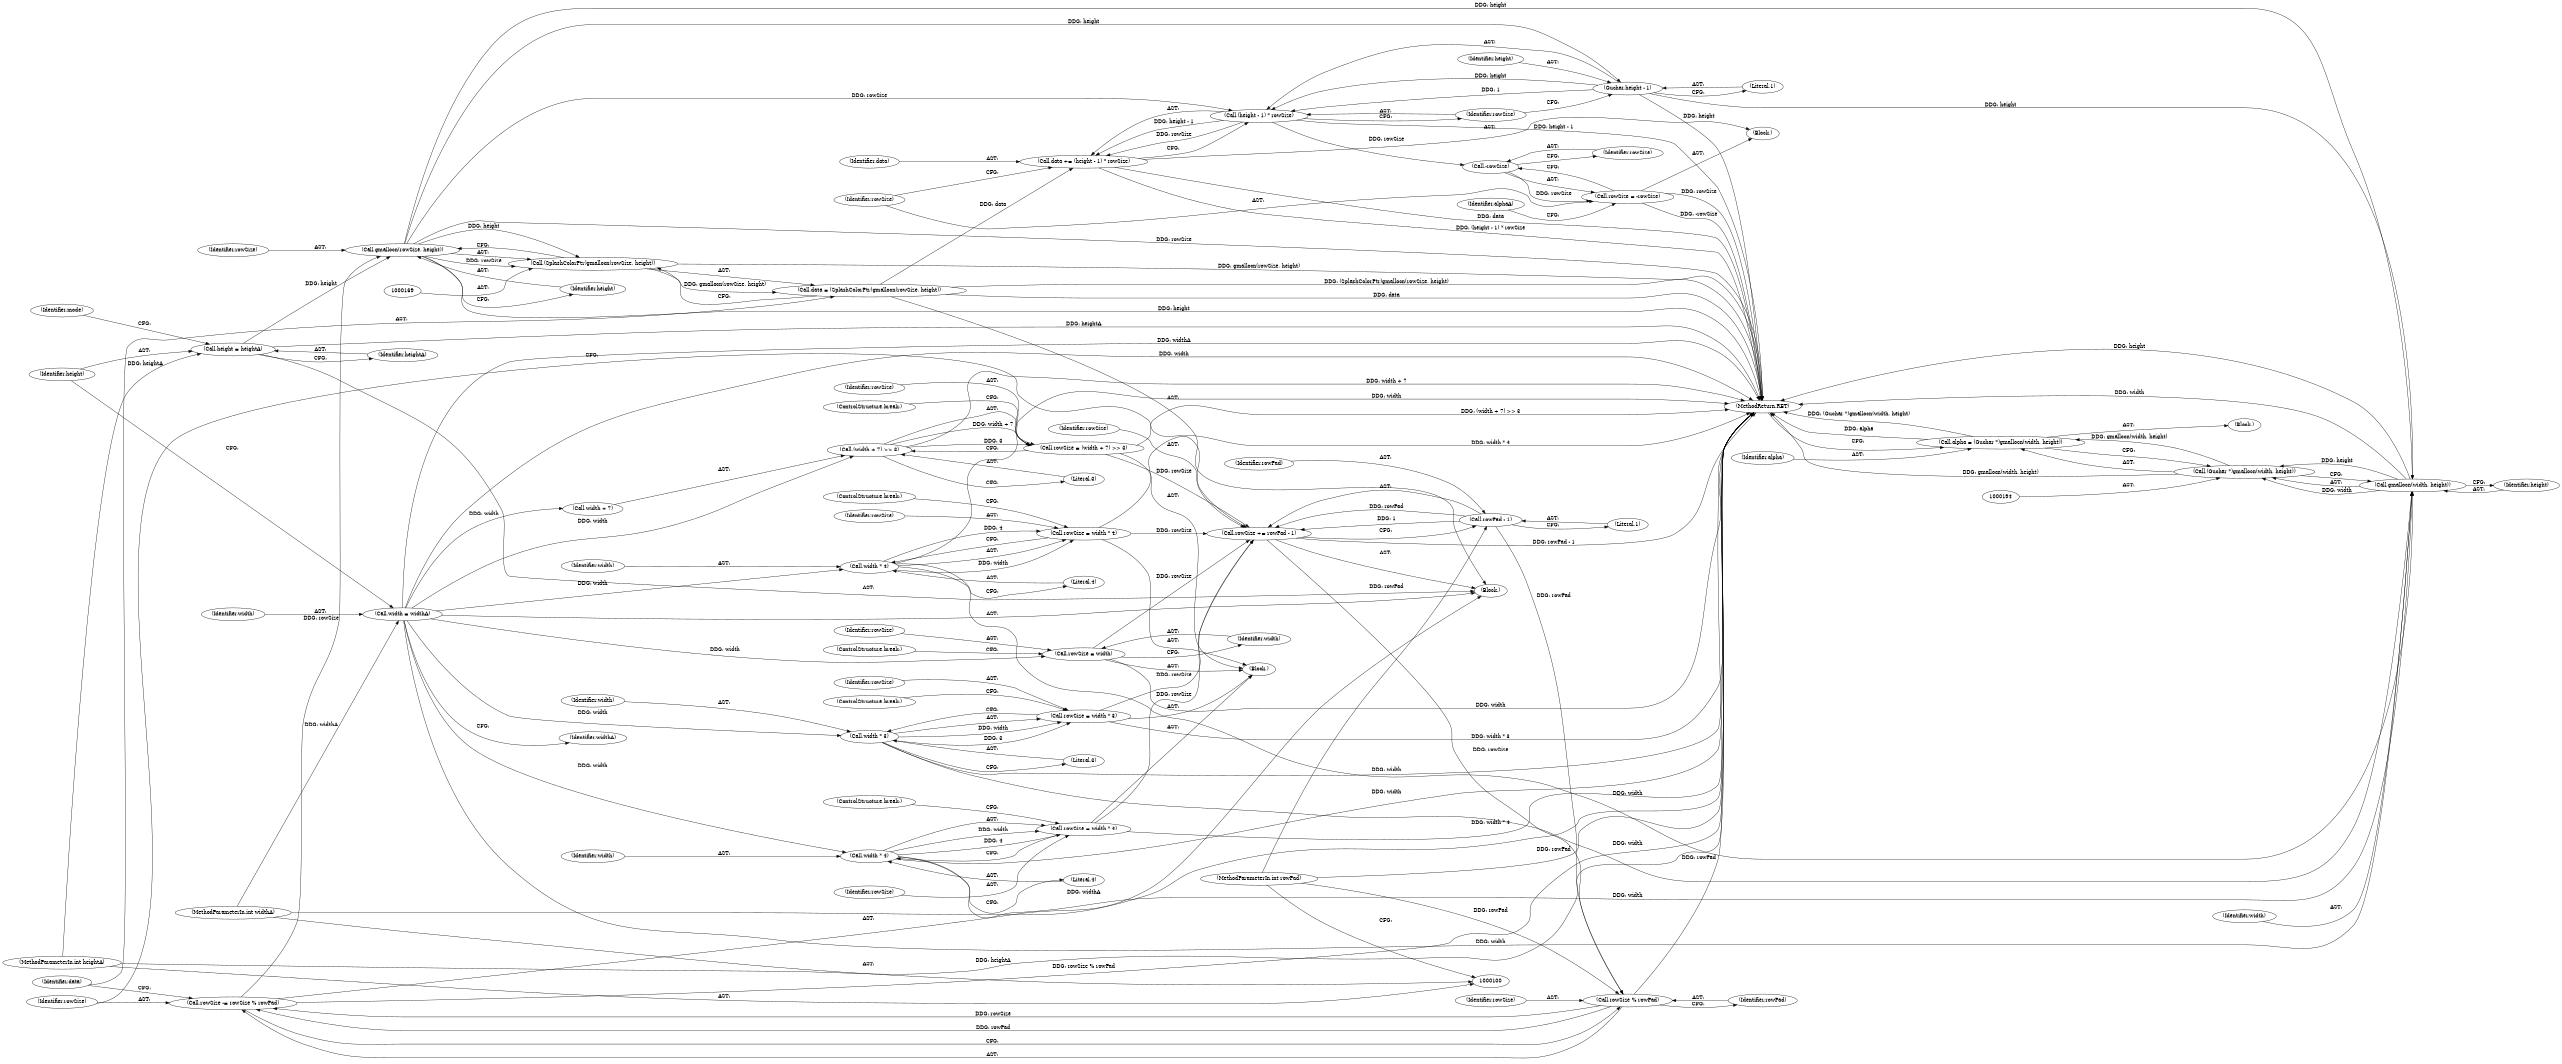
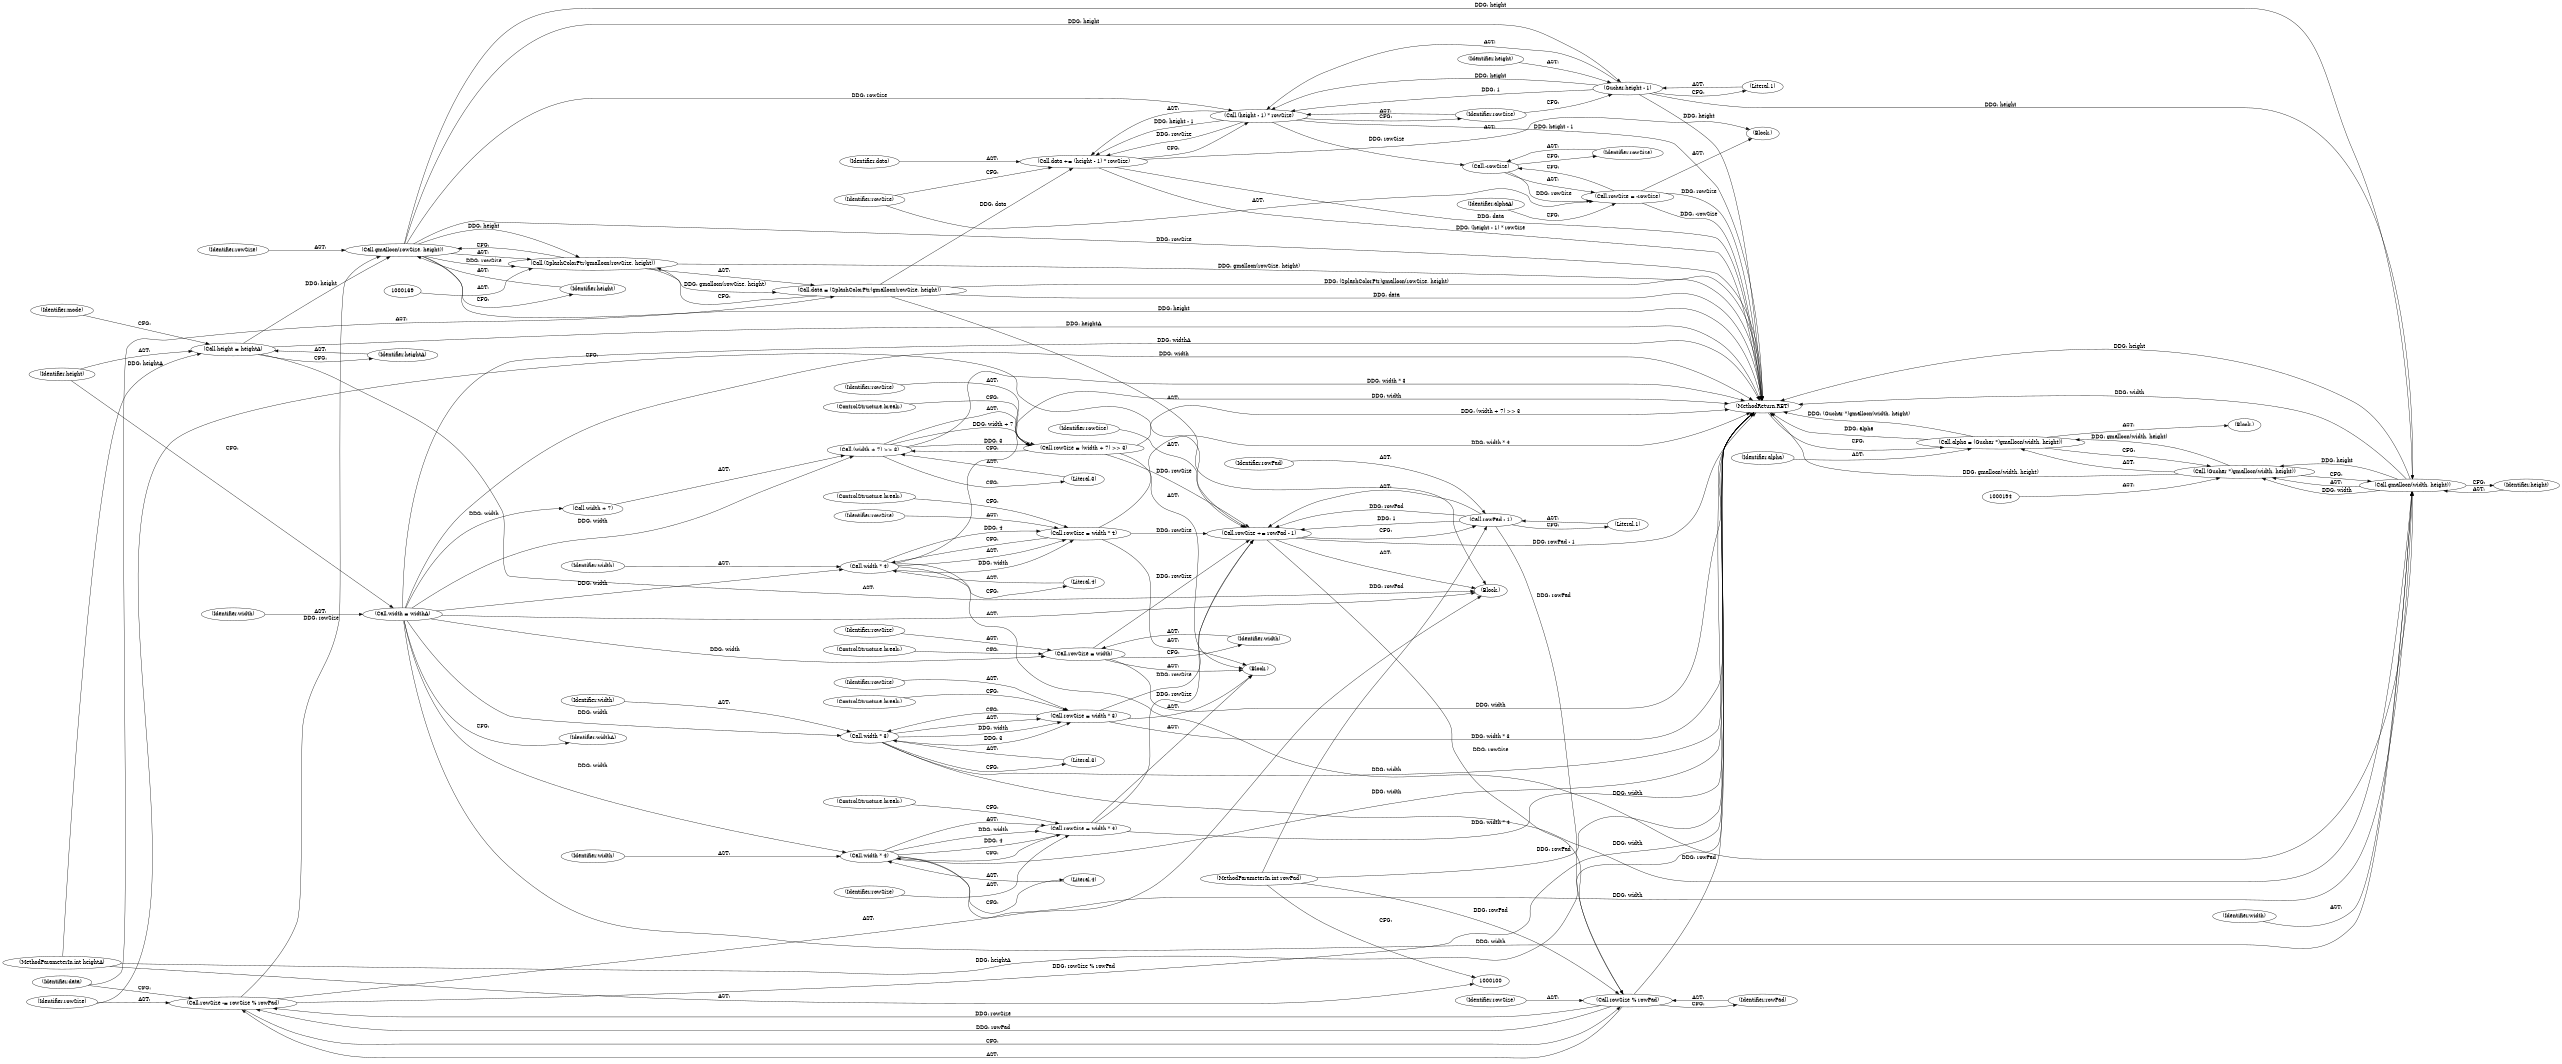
(1387, 381) -> (1387, 381)
(233, 913) -> none
